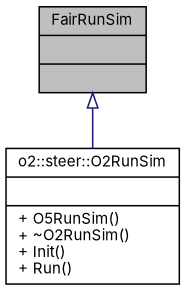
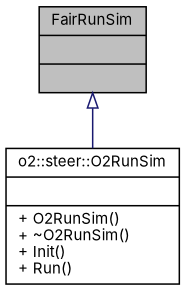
(69, 219) -> (69, 219)
